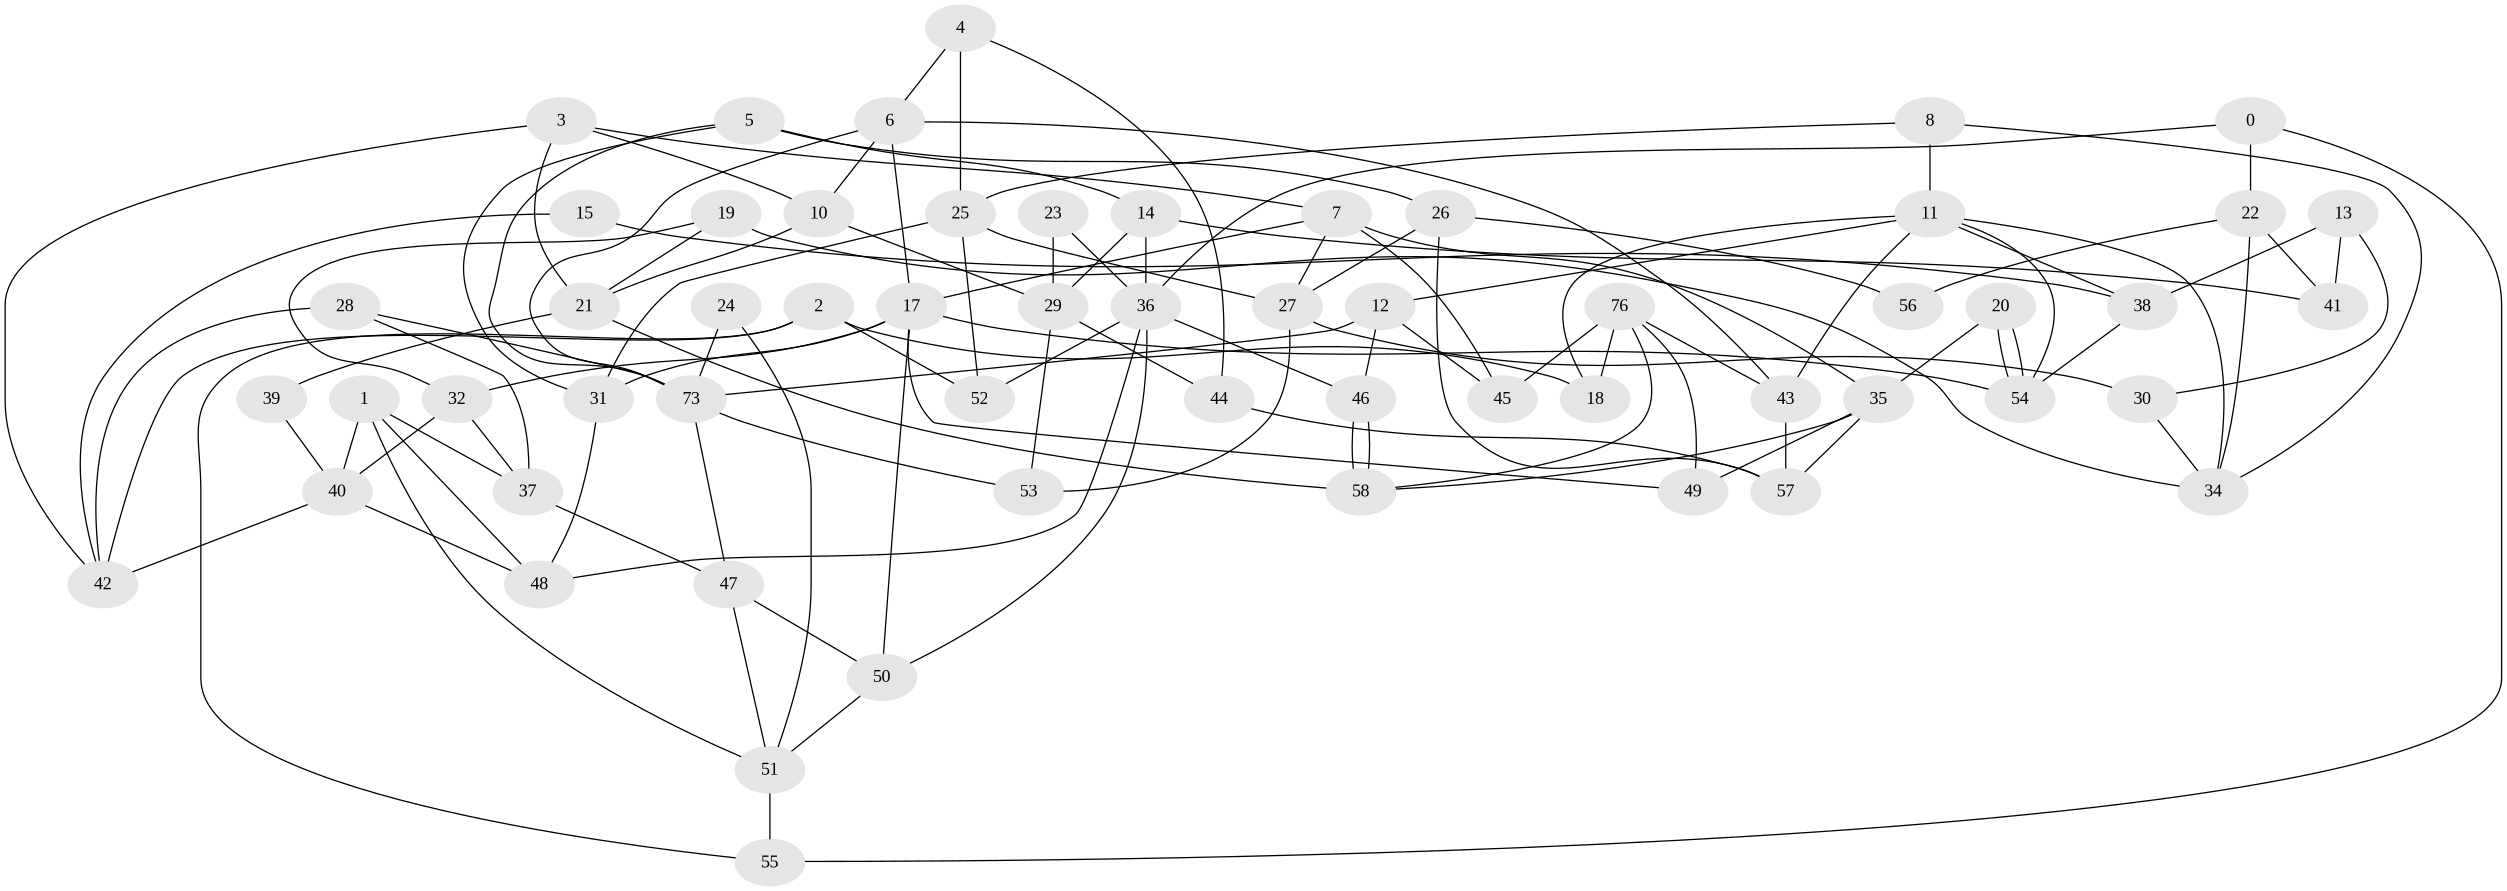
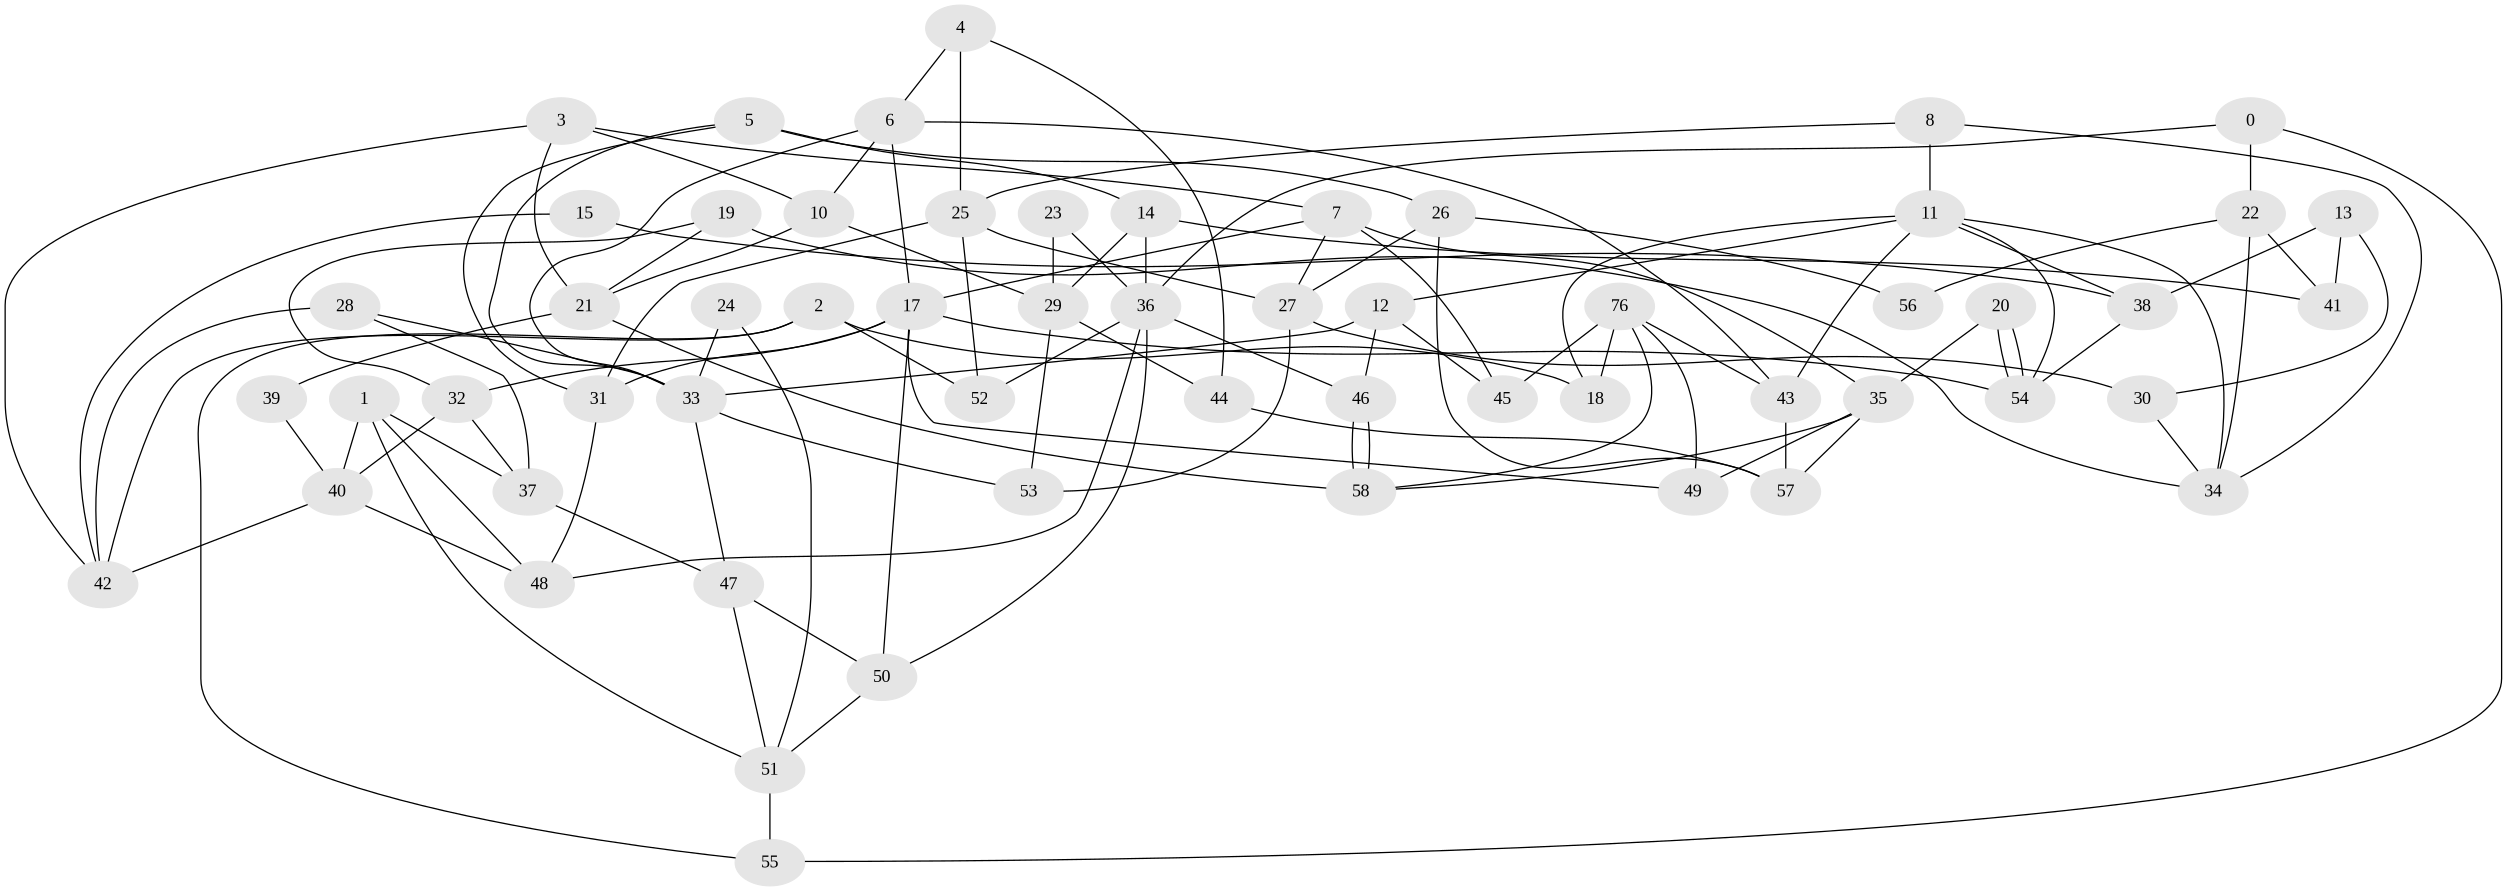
(691, 399) -> (691, 399)
